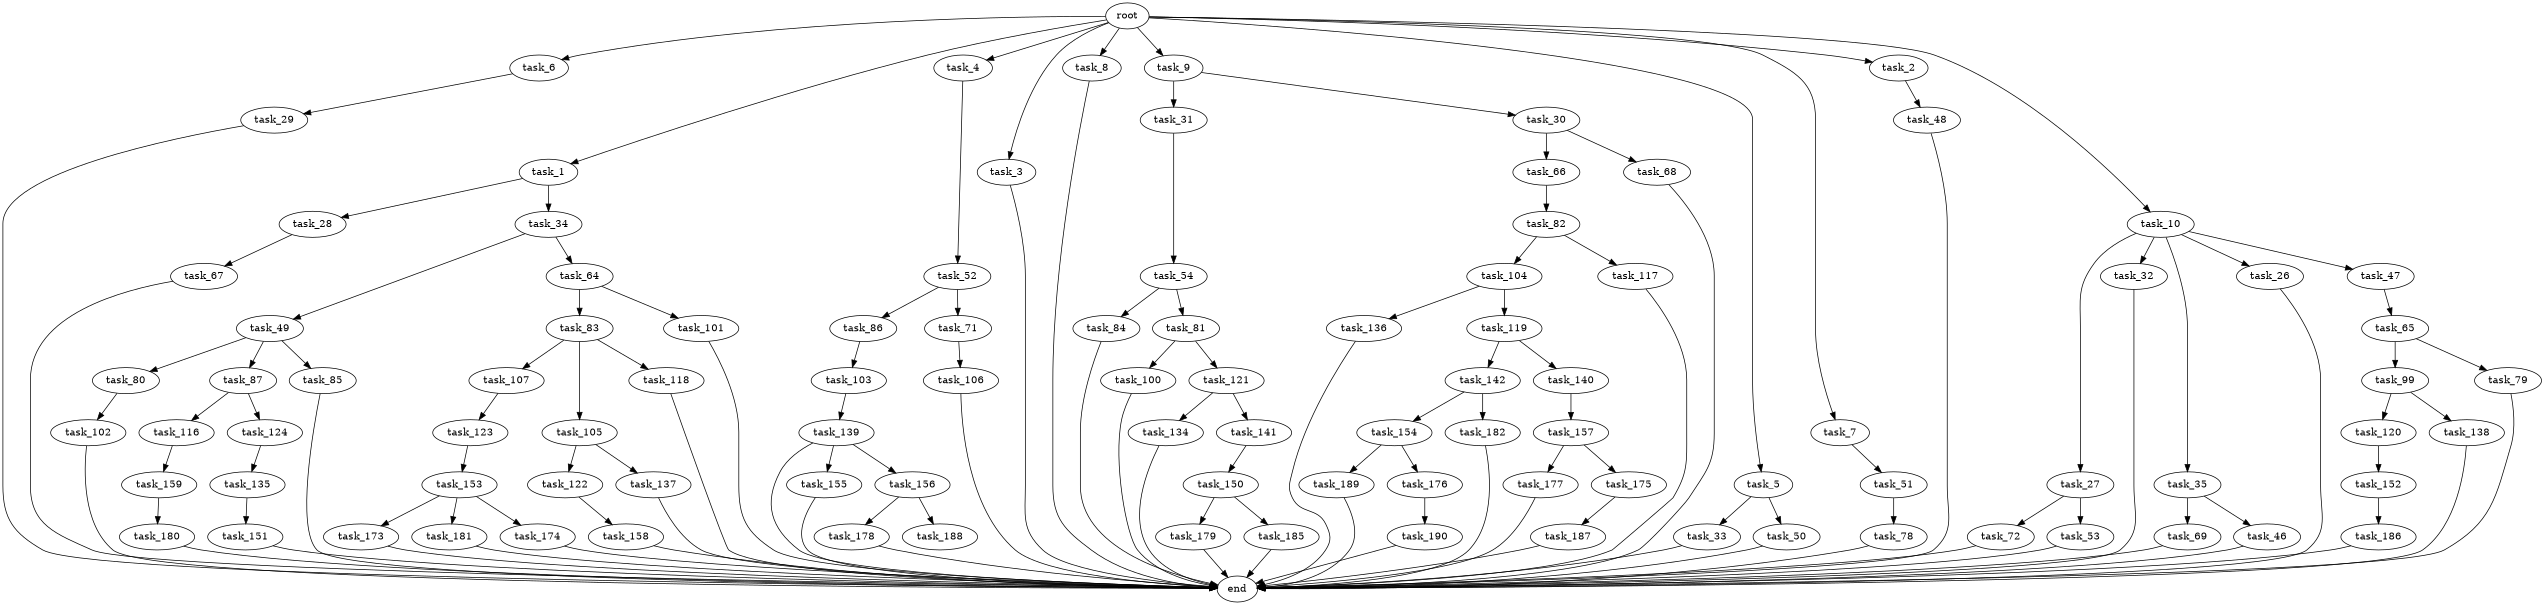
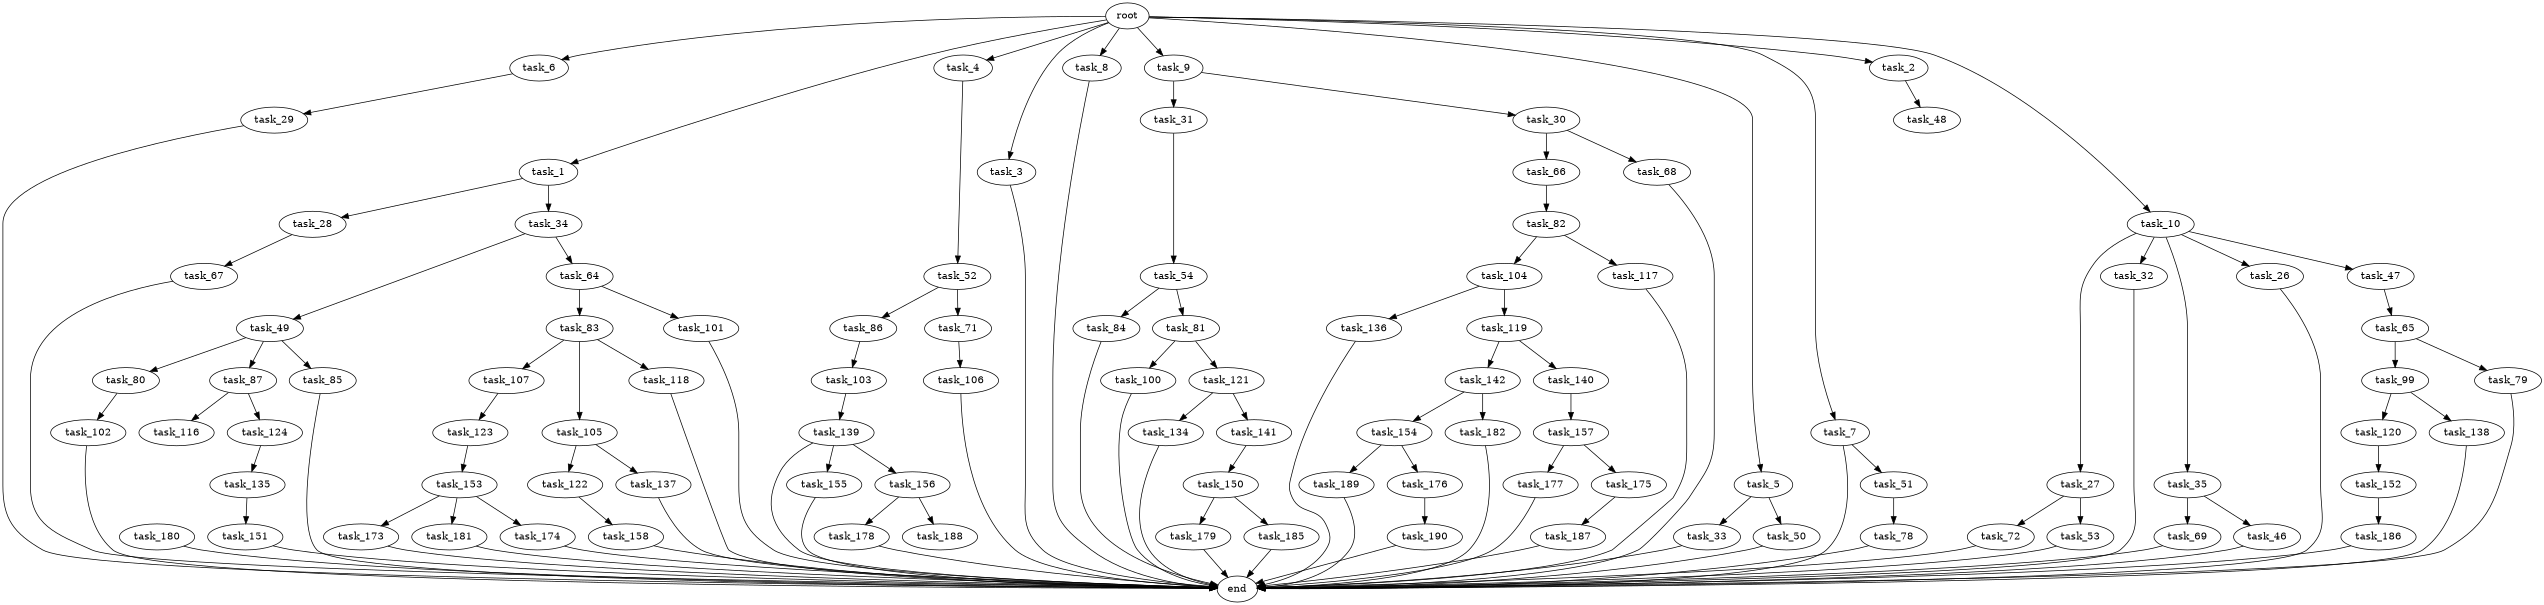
(159, 485) -> none
(1942, 540) -> (1602, 582)
